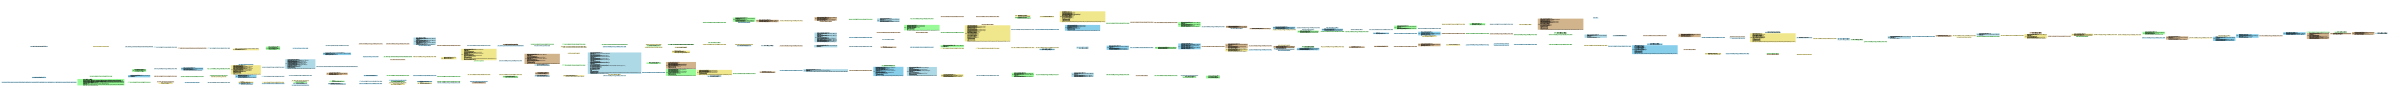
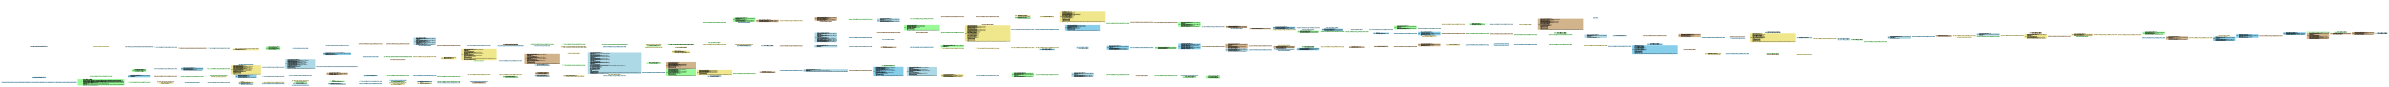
(1237, 50) -> (1237, 50)
